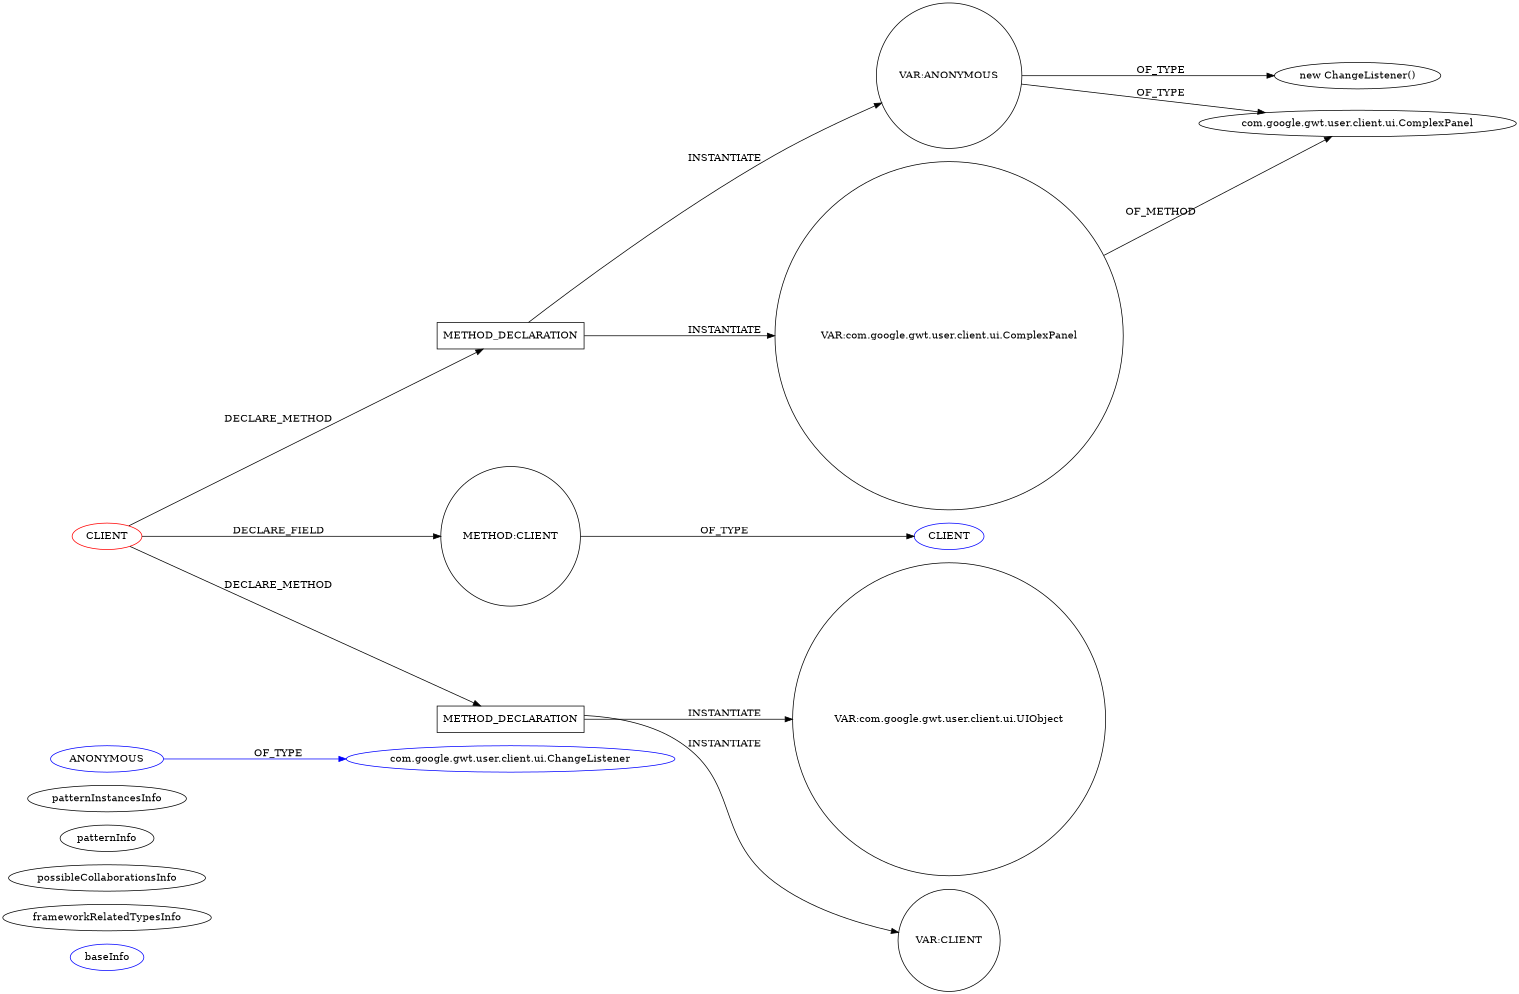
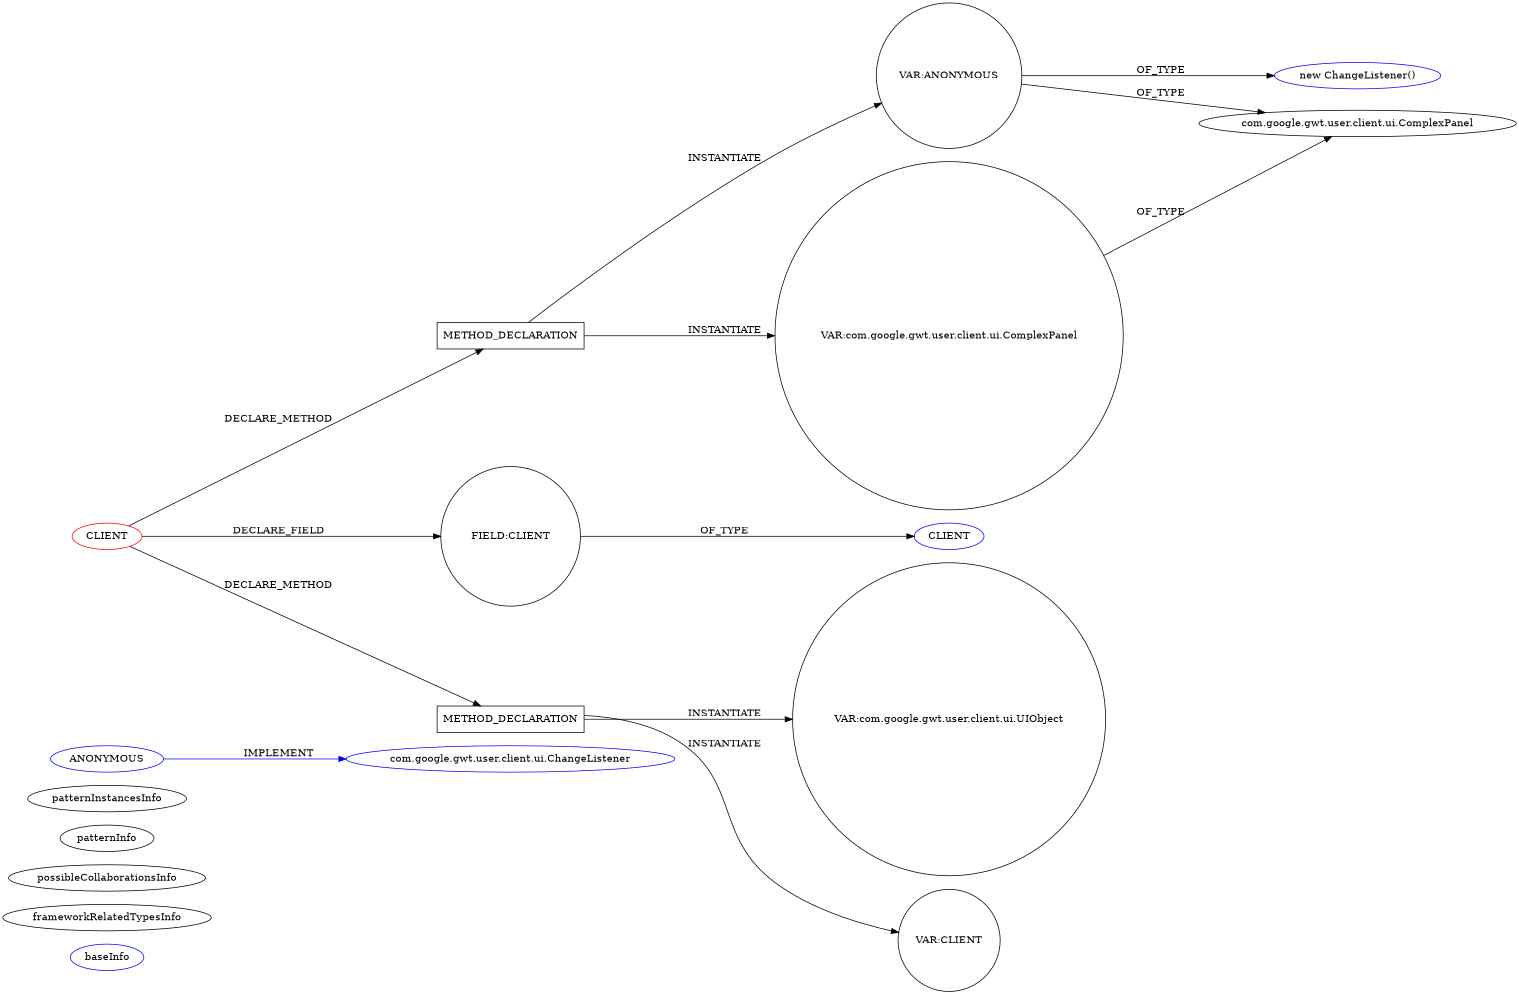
(1358, 76) -> (1358, 76)
(1161, 212) -> (1161, 212)
(511, 536) -> (511, 536)
(279, 753) -> (279, 753)
